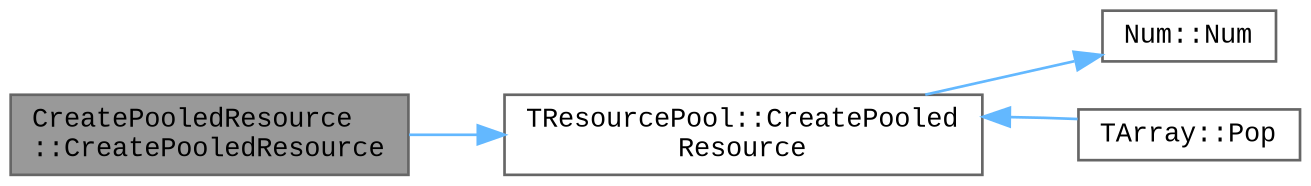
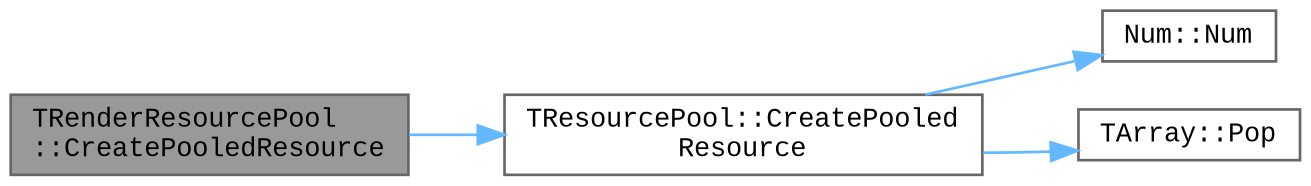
(1044, 118) -> (1017, 152)
(210, 135) -> (210, 135)
